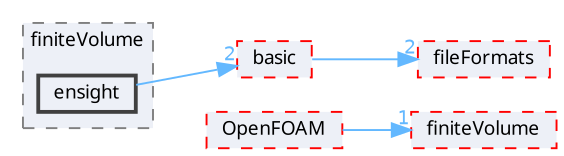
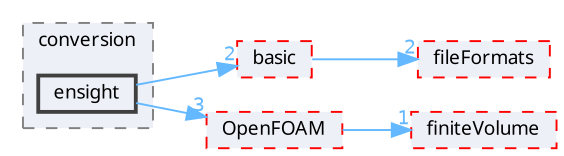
(88, 41) -> (88, 41)
none -> (166, 109)
